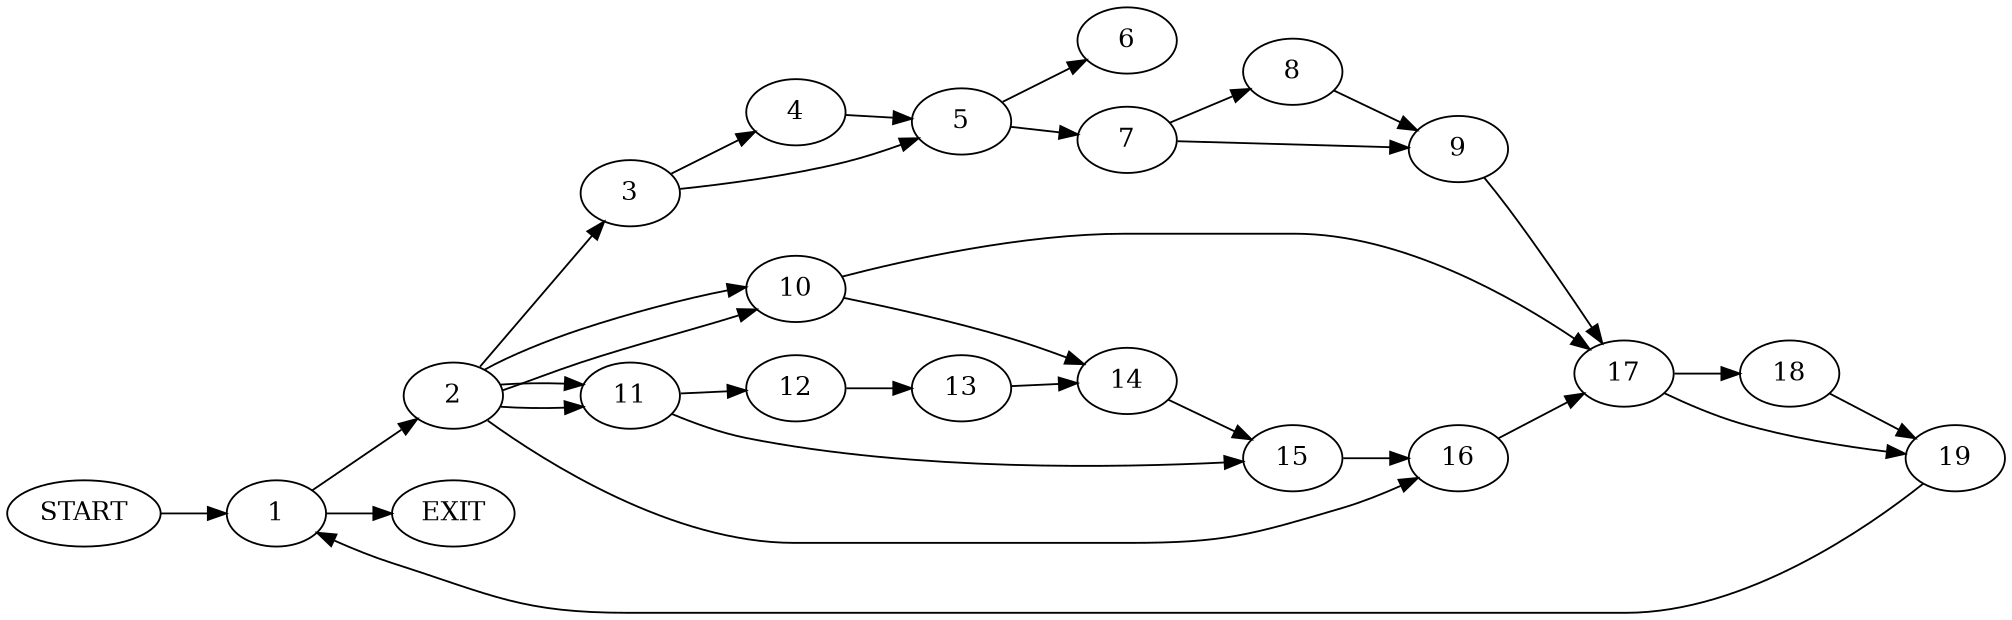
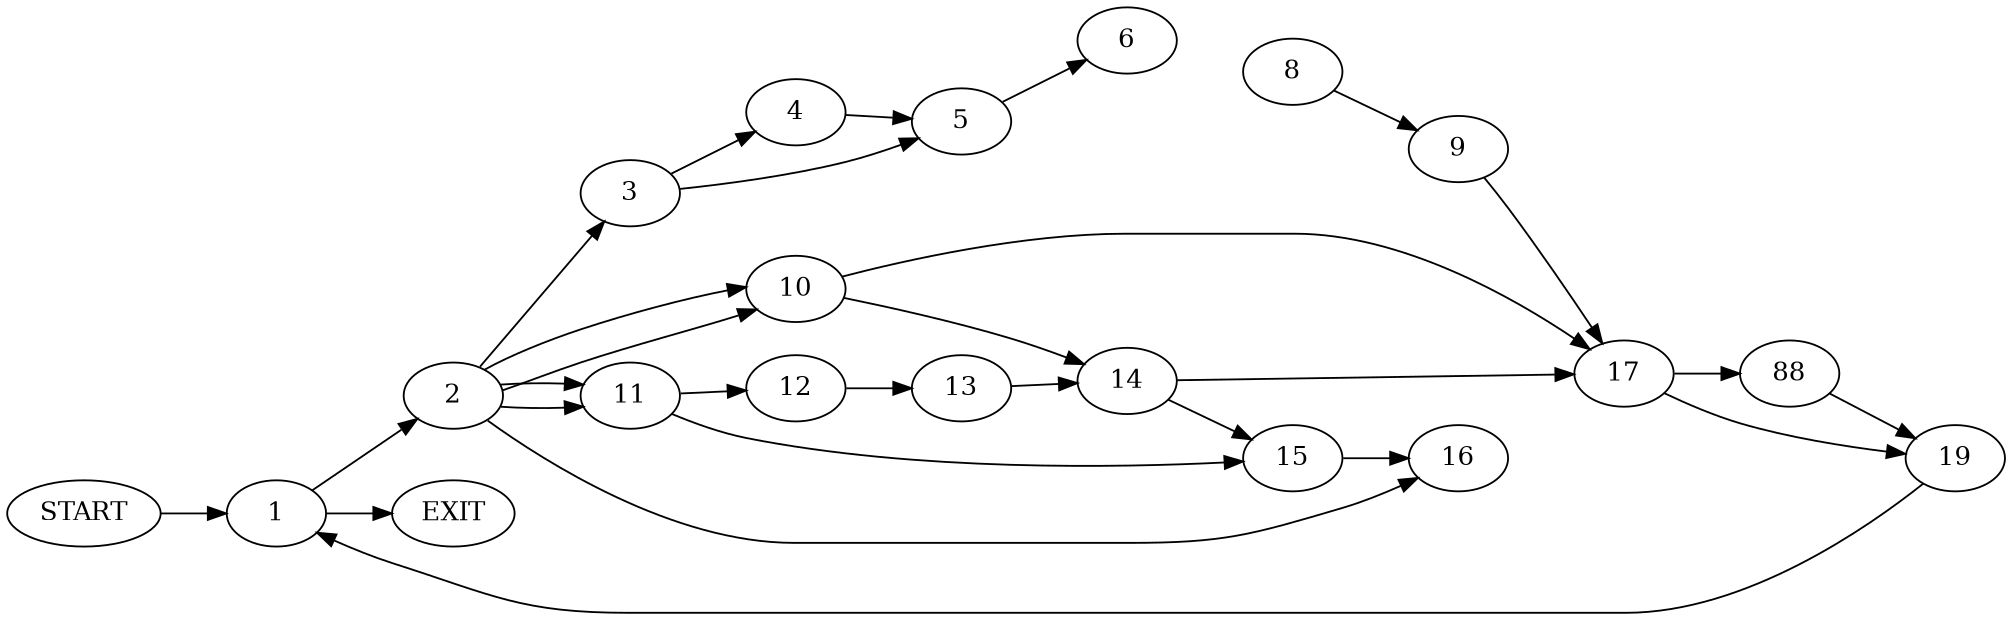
(1127, 140) -> none
(1790, 374) -> (1790, 374)
(1533, 420) -> (1366, 377)
